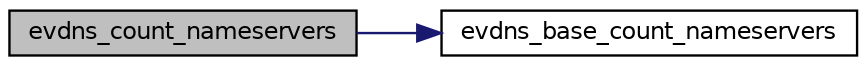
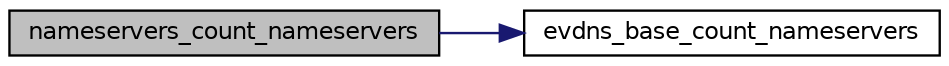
(183, 33) -> (224, 33)
